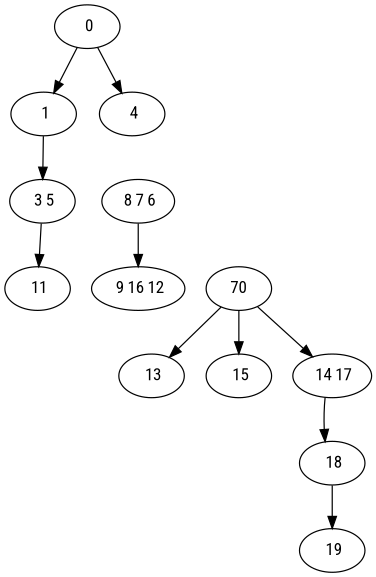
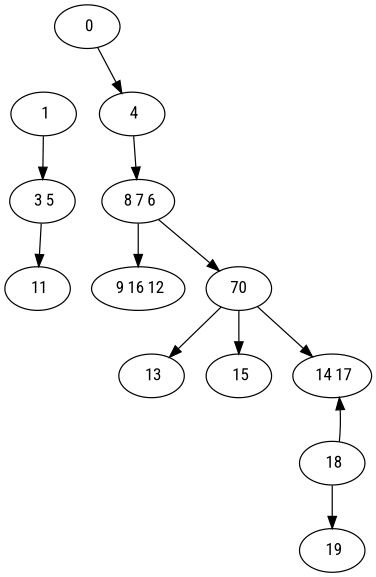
(68, 65) -> none
none -> (135, 152)
none -> (184, 241)
(324, 413) -> (340, 426)
